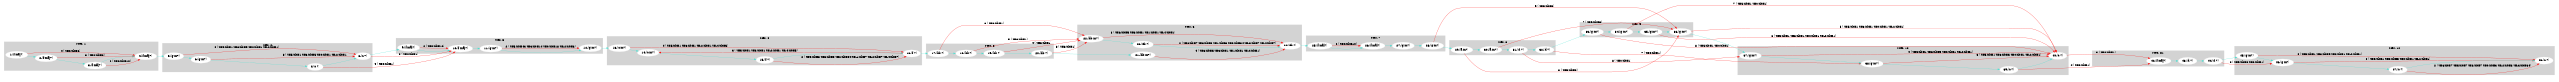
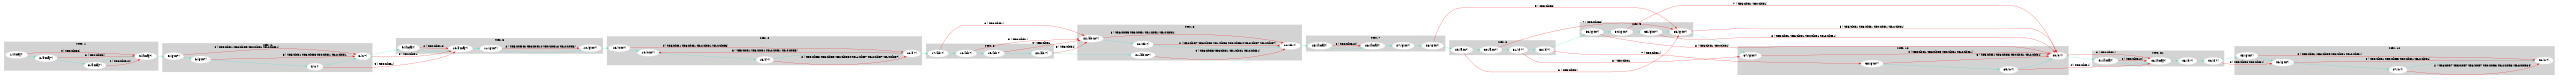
(1810, 60) -> none
none -> (2106, 61)
